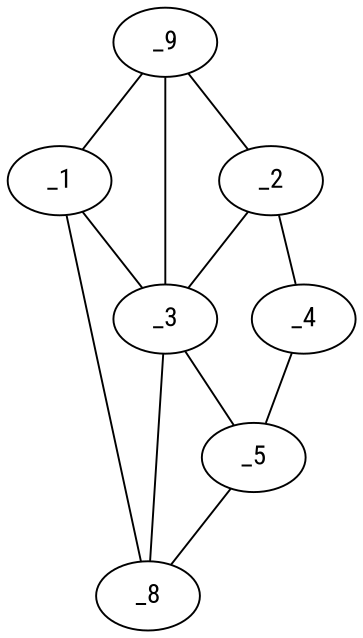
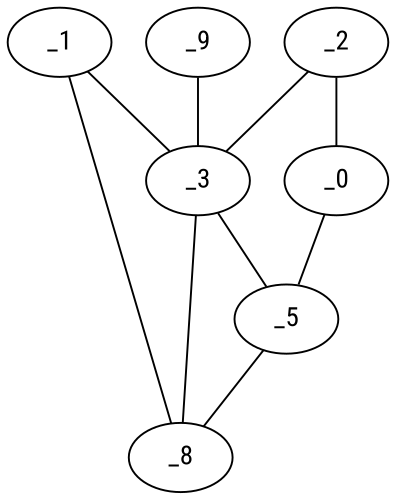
(112, 112) -> none
(218, 112) -> none
(304, 319) -> (336, 181)
